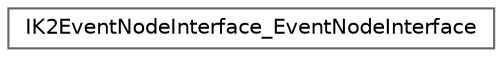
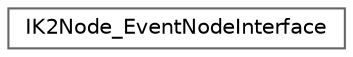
(251, 28) -> (177, 28)
